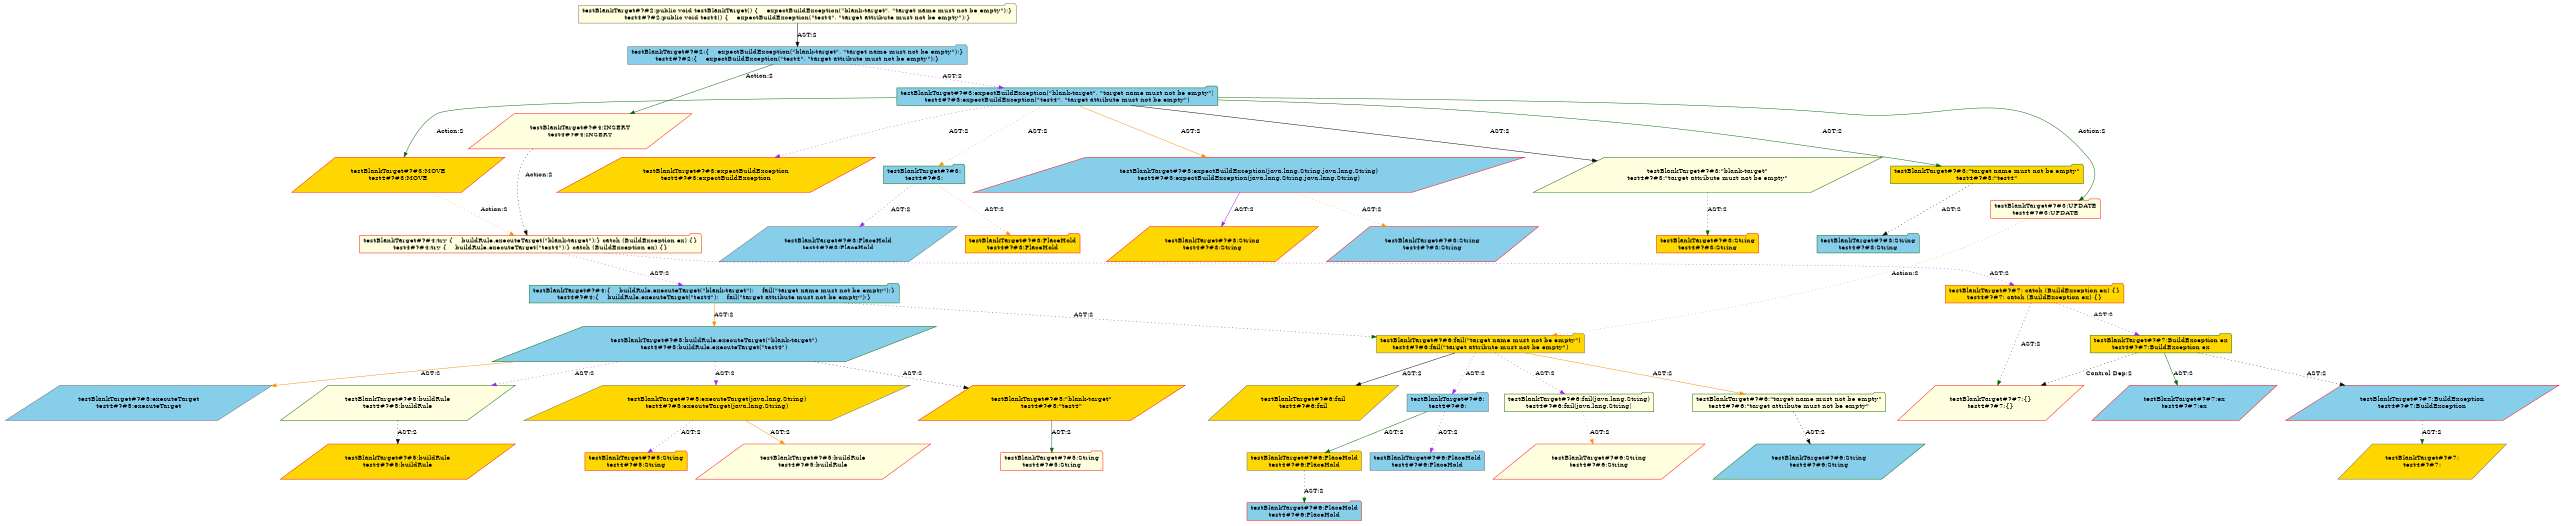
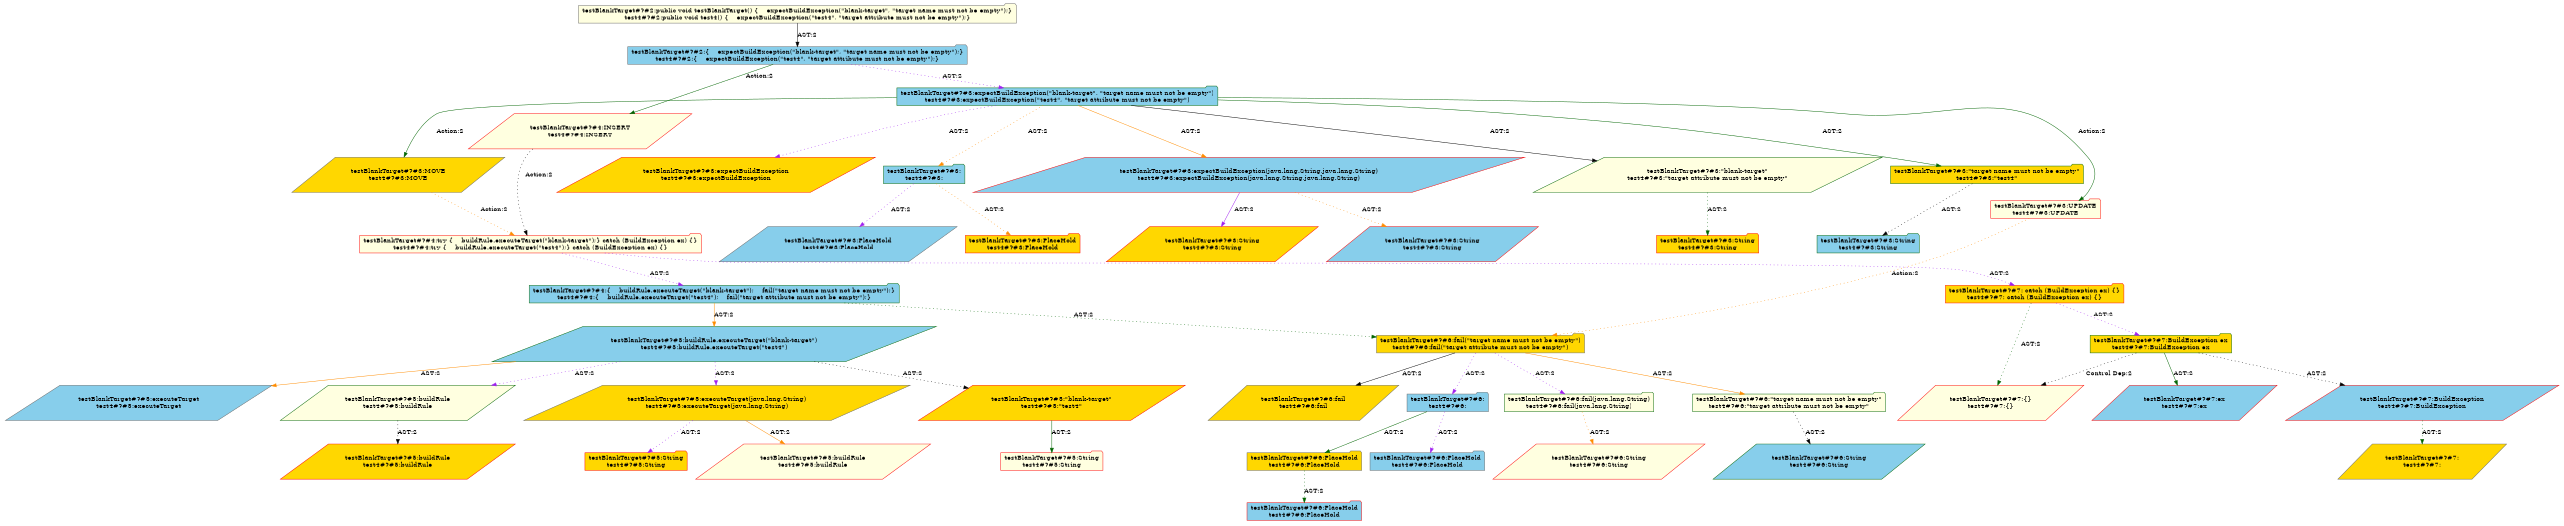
(398, 175) -> (398, 175)
